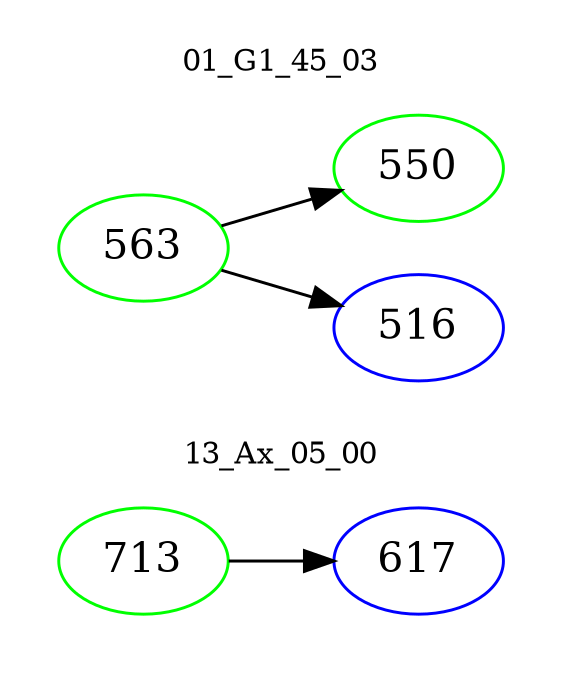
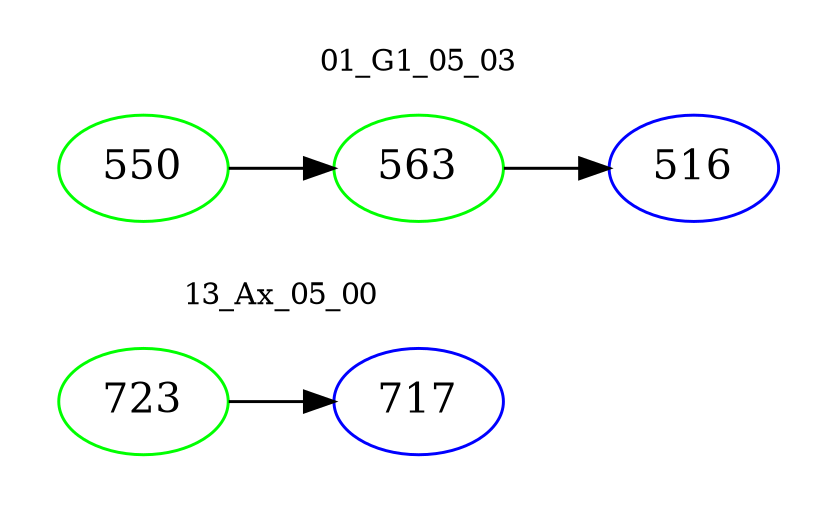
(281, 63) -> (419, 63)
(267, 212) -> (266, 168)
(143, 561) -> (143, 402)
(419, 561) -> (419, 402)
